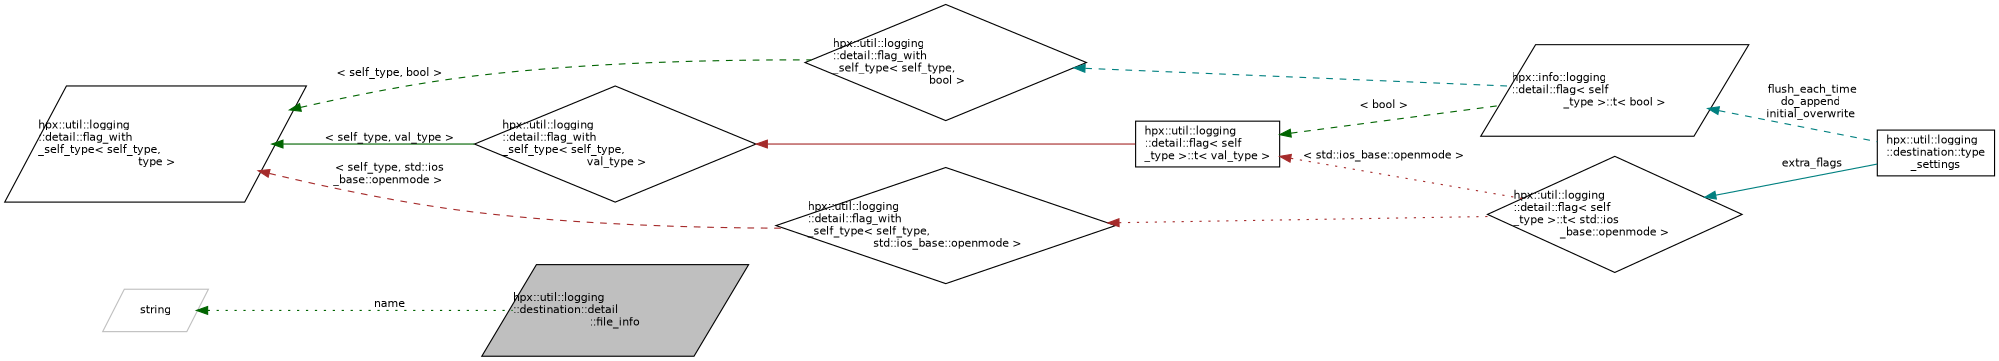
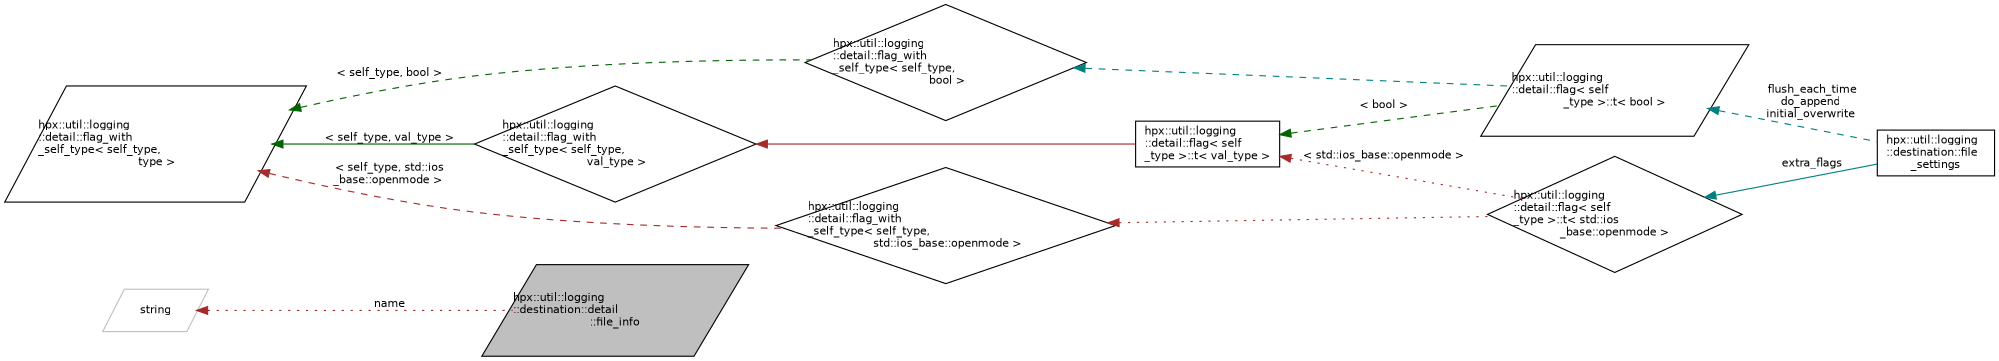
(1615, 90) -> (1615, 90)
(1936, 153) -> (1936, 153)
(360, 310) -> (360, 310)
